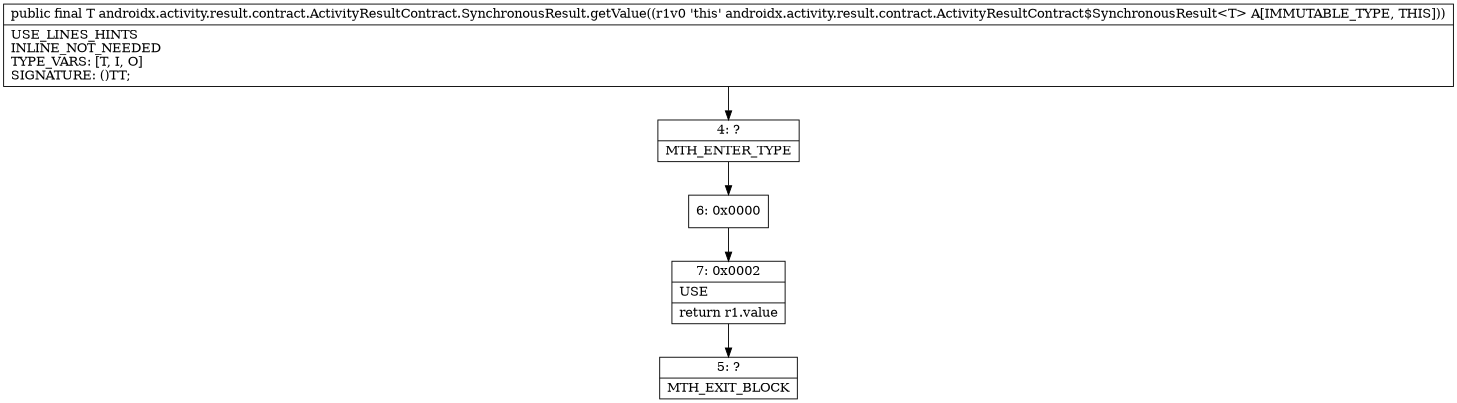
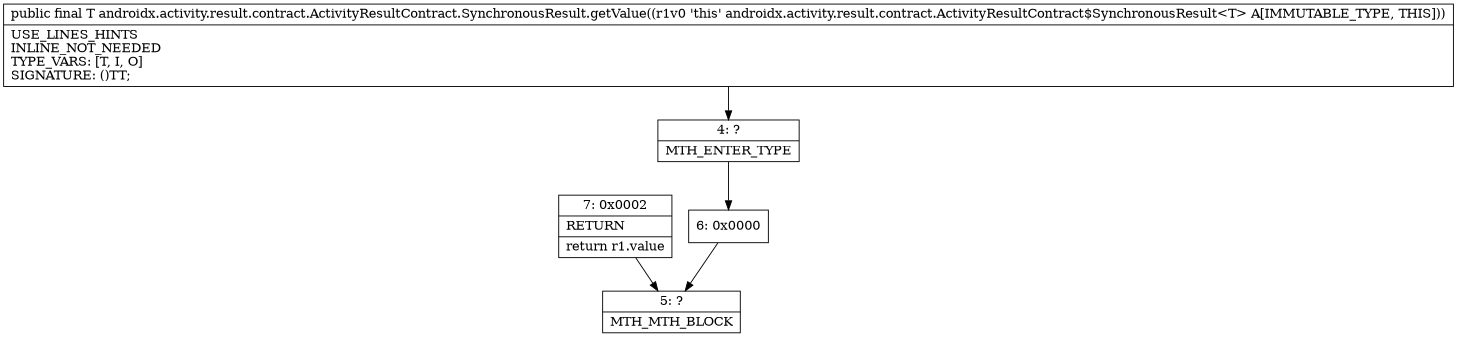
(729, 240) -> (704, 263)
(694, 292) -> (595, 226)
(729, 388) -> (671, 322)
